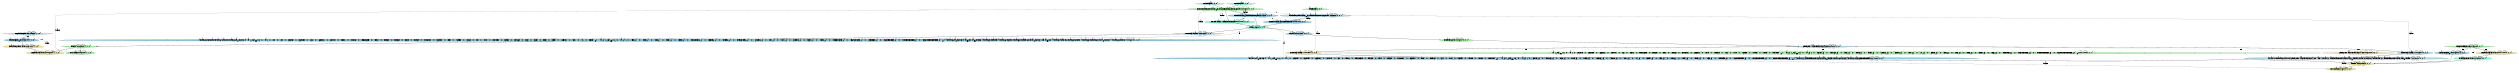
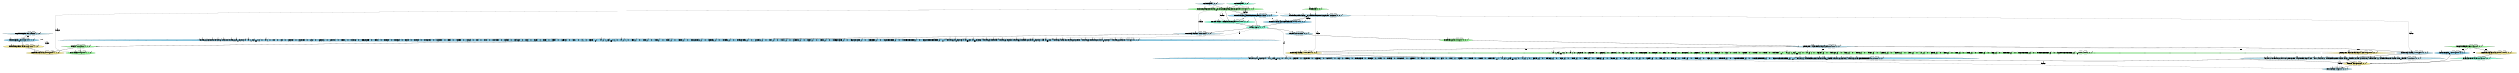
(2473, 58) -> (2477, 58)
(2341, 69) -> (2337, 69)
